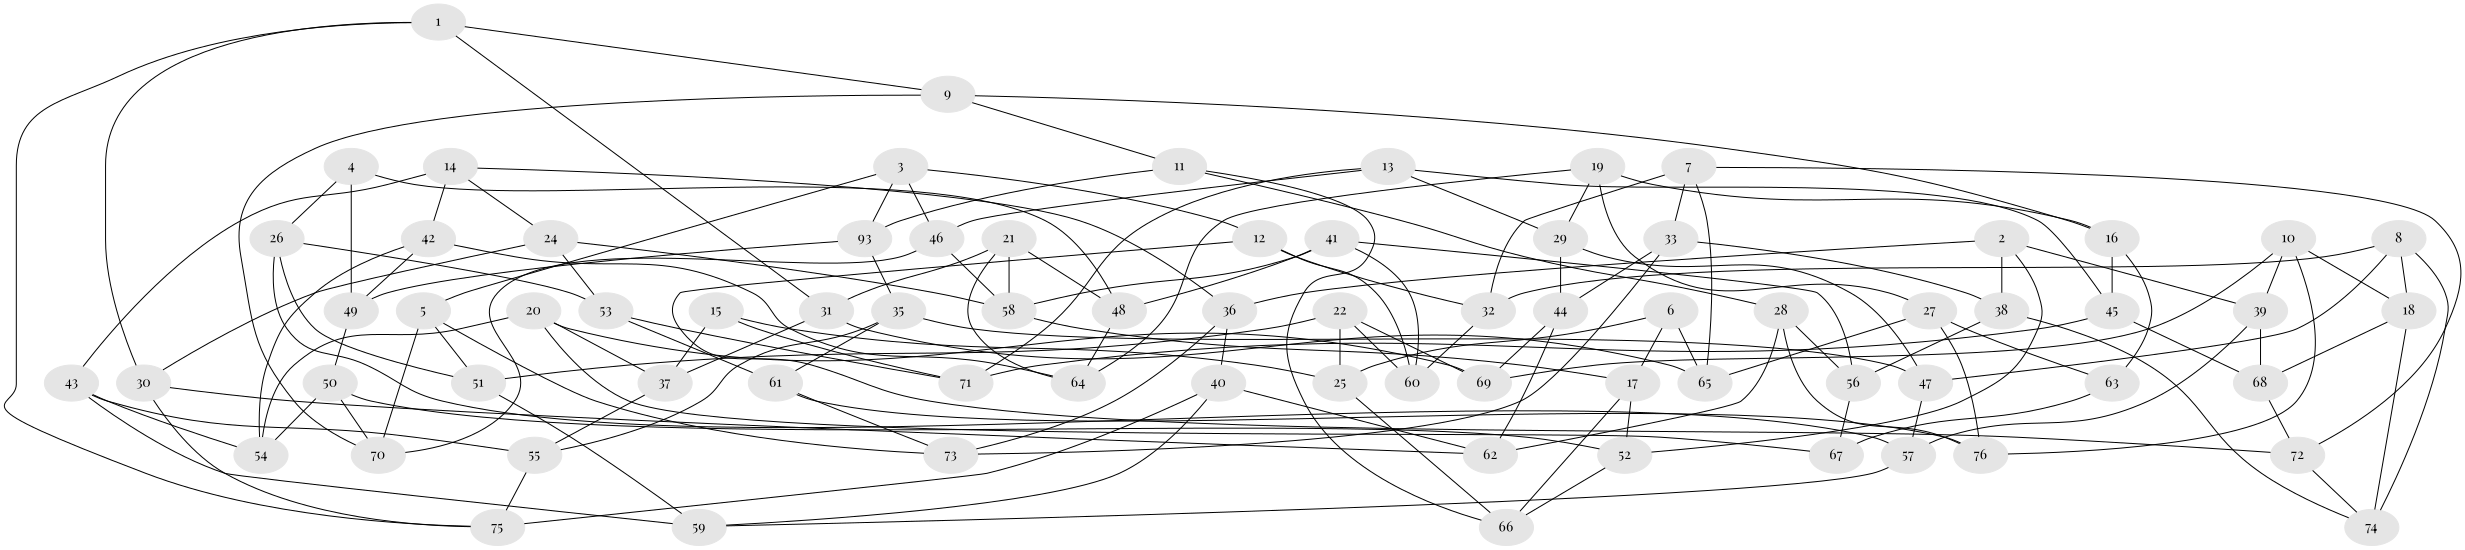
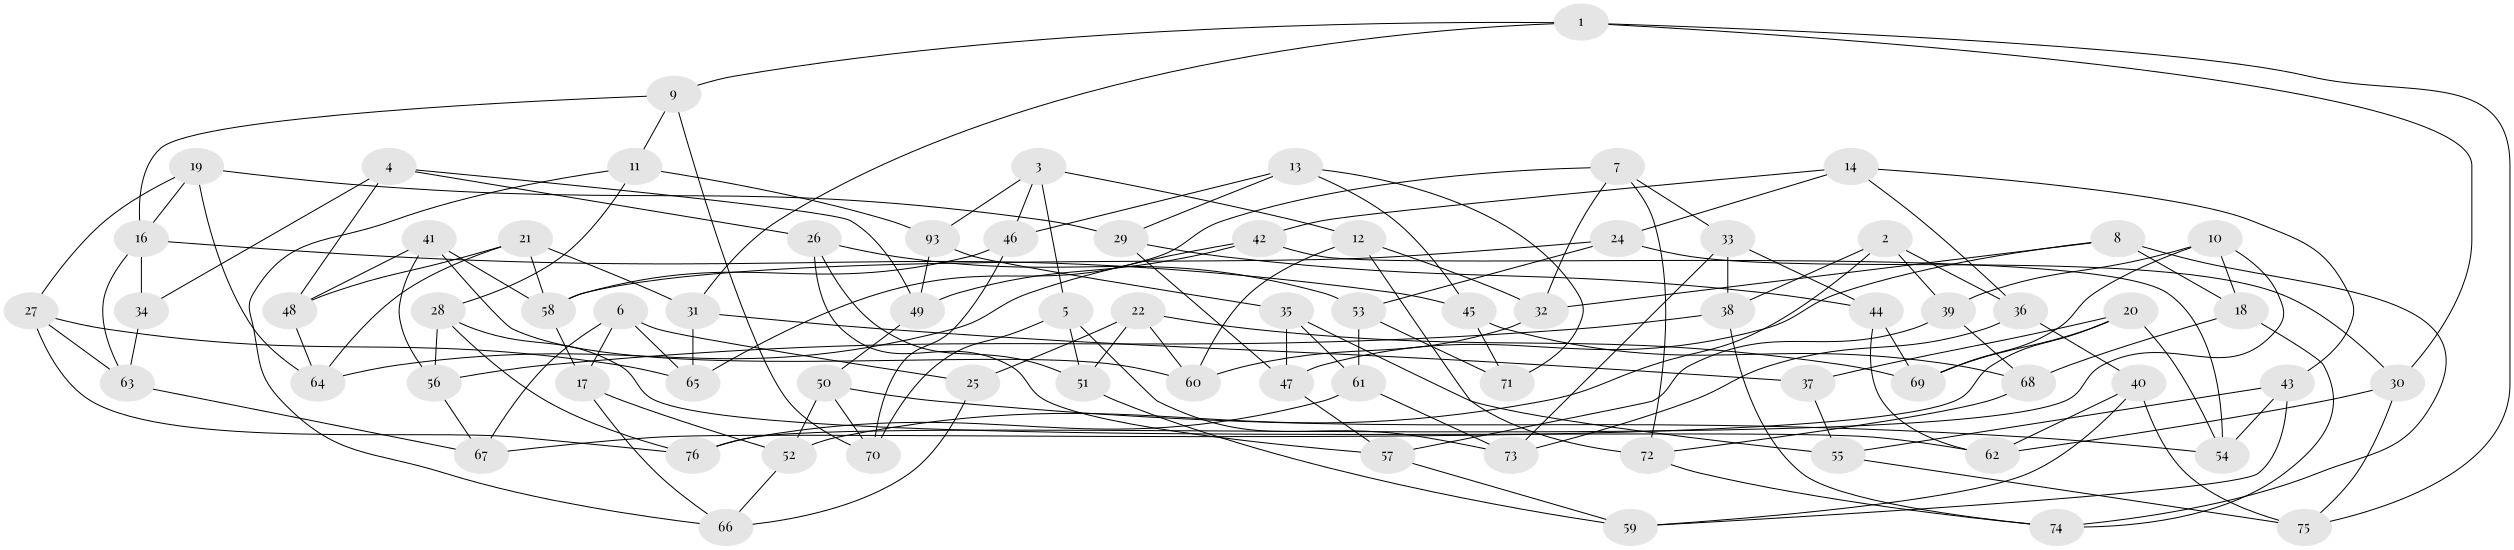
none -> (141, 311)
(716, 311) -> none
none -> (538, 373)
